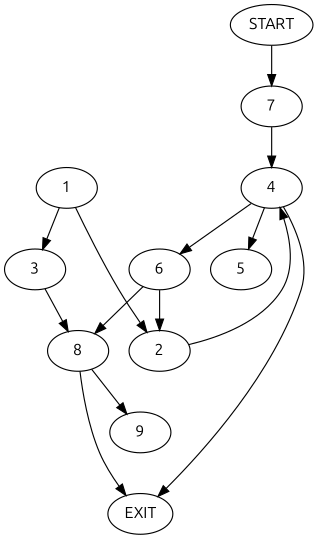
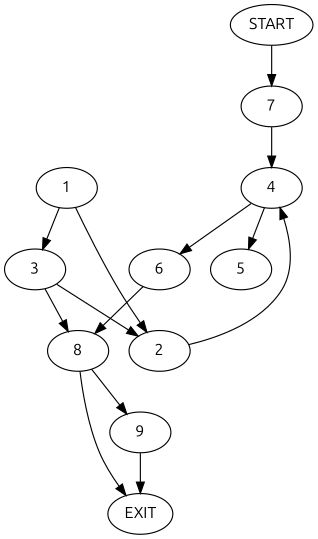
(160, 305) -> (93, 307)
(268, 360) -> (140, 468)
